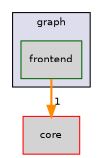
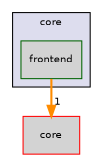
(51, 23) -> (51, 23)
